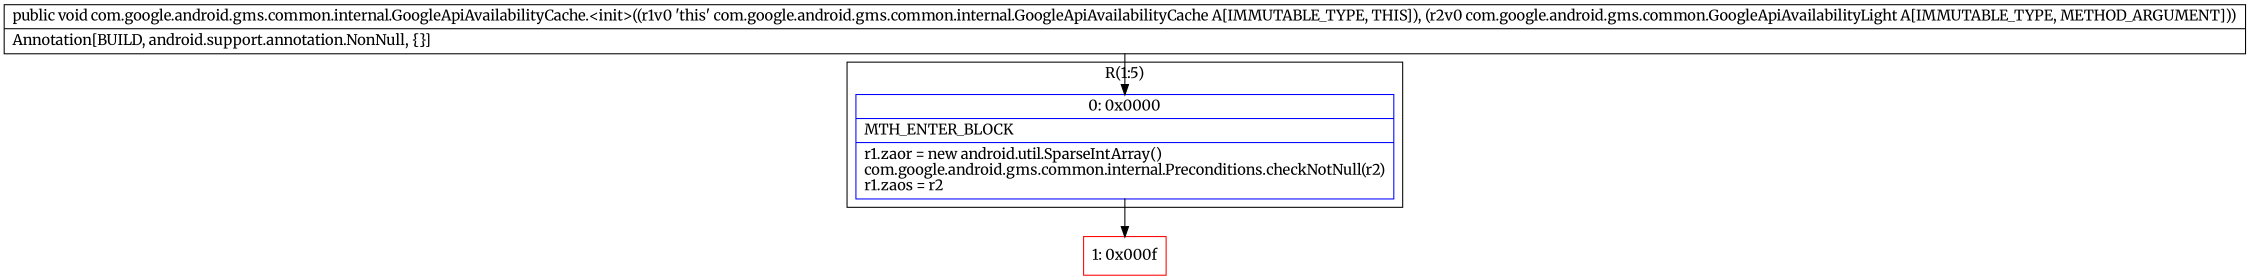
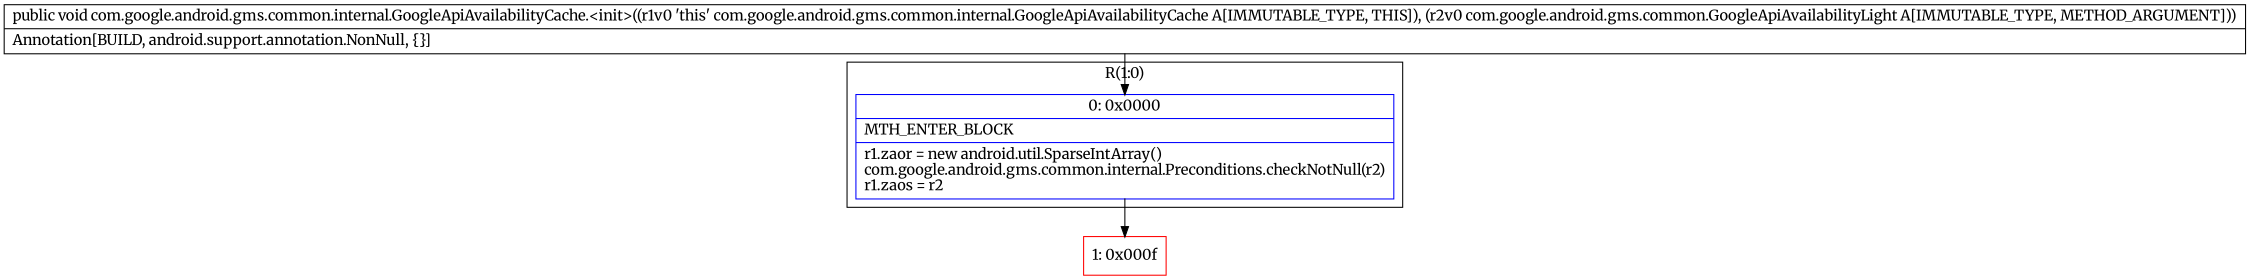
(1125, 74) -> (1125, 74)
